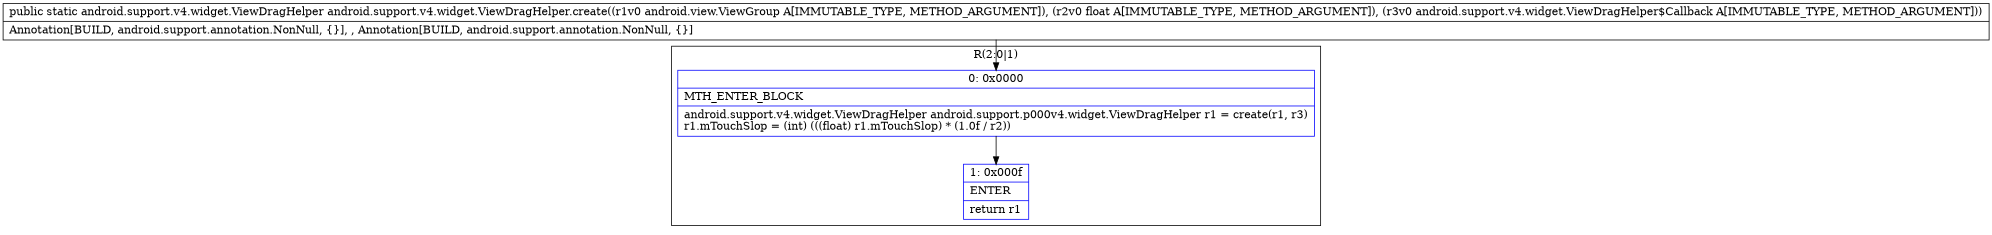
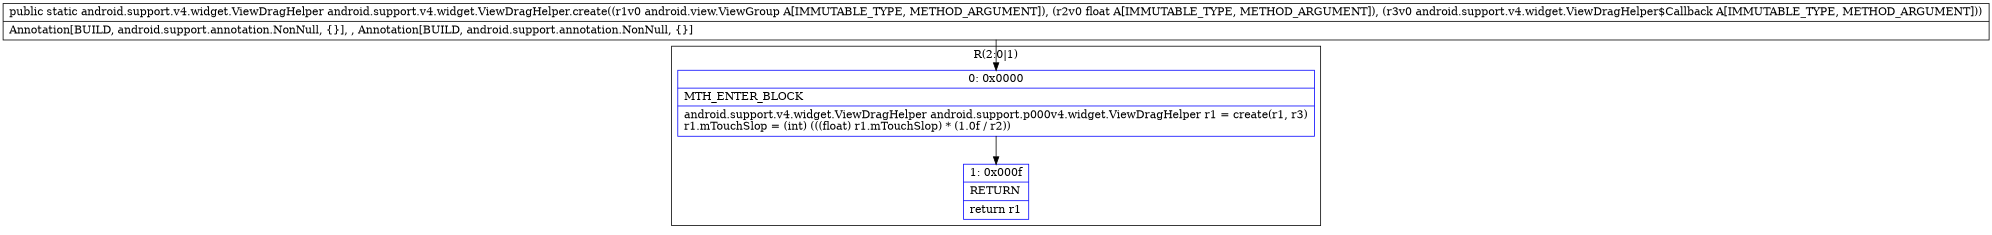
(990, 191) -> (995, 191)
